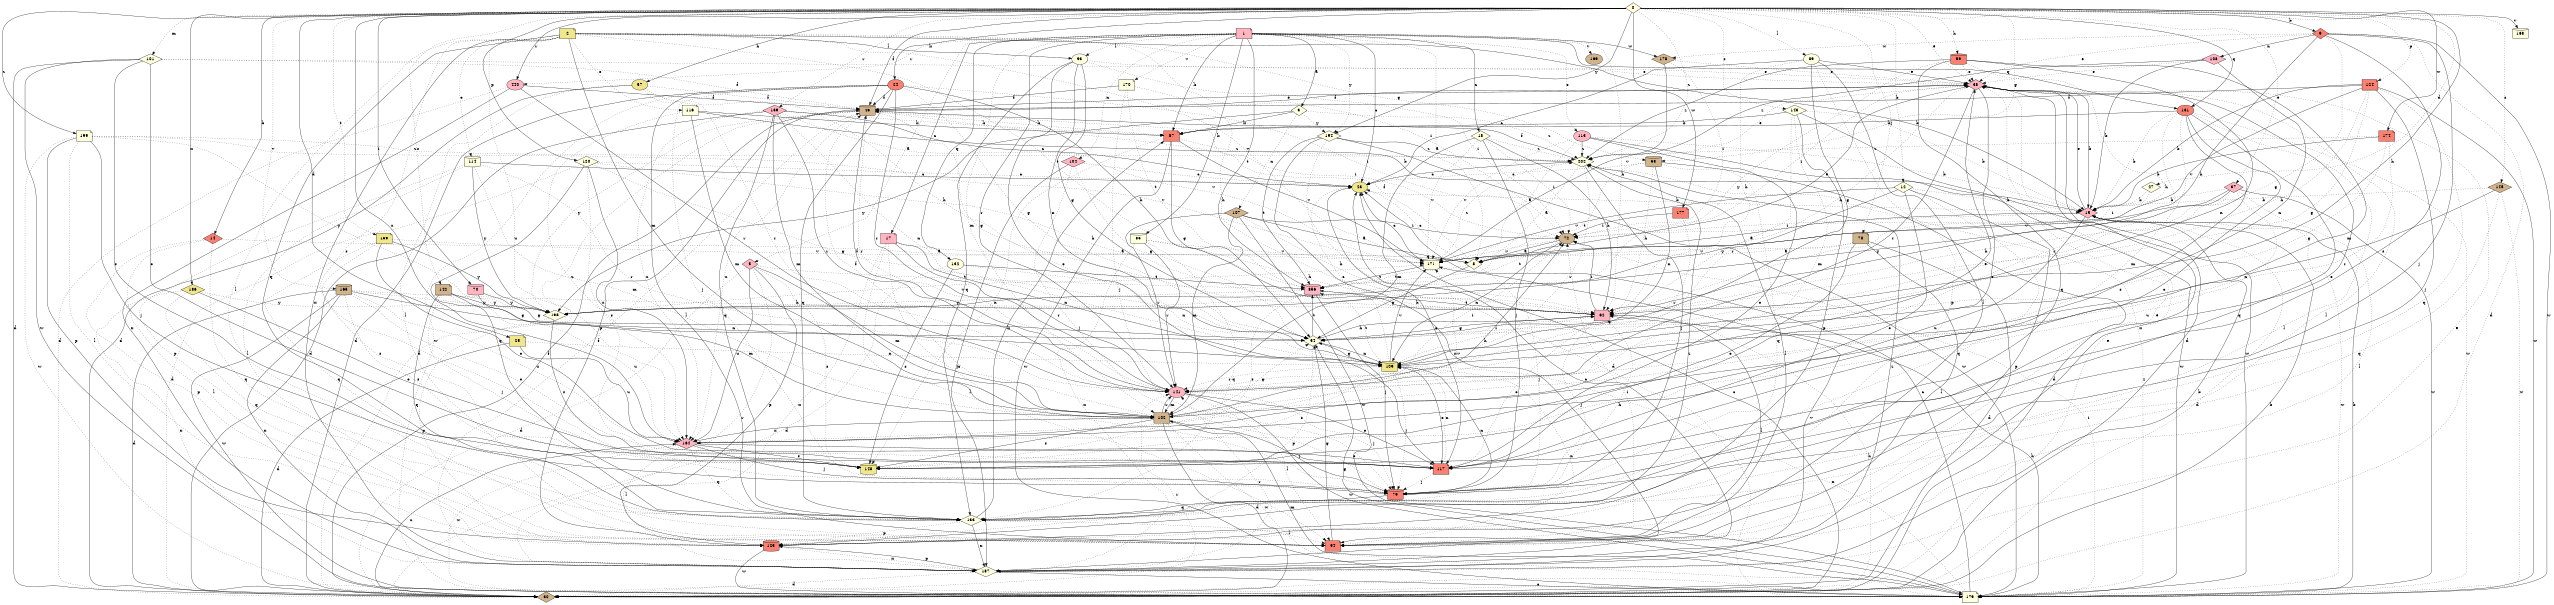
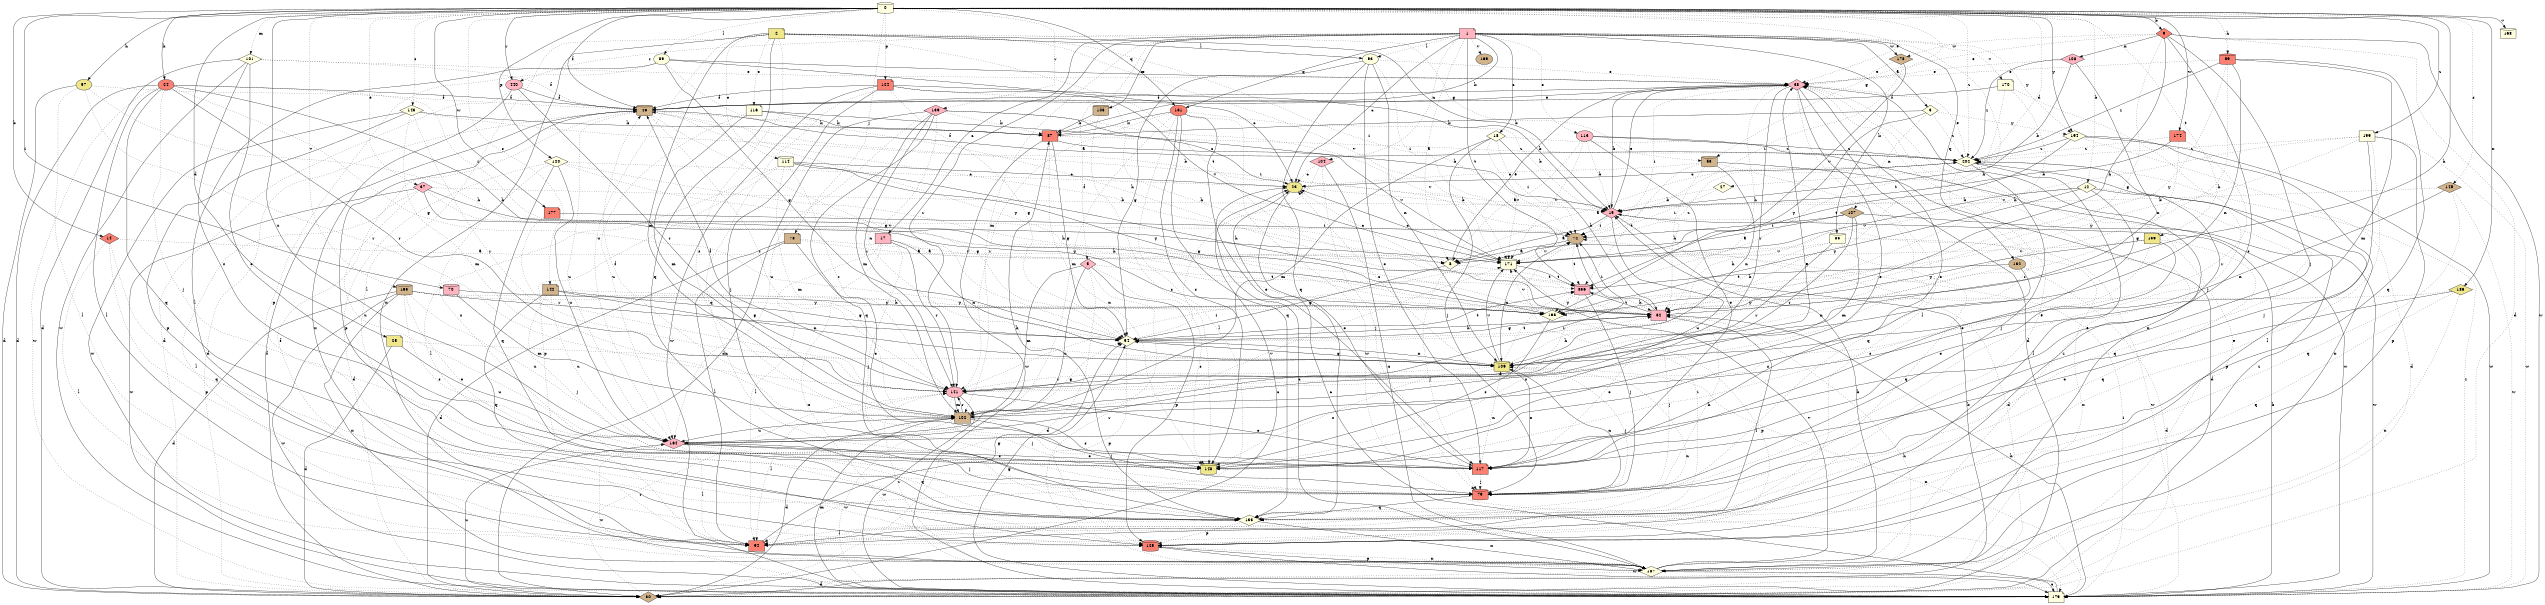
(1633, 8) -> (885, 8)
none -> (1101, 110)
none -> (1205, 238)
(955, 264) -> (2017, 264)
